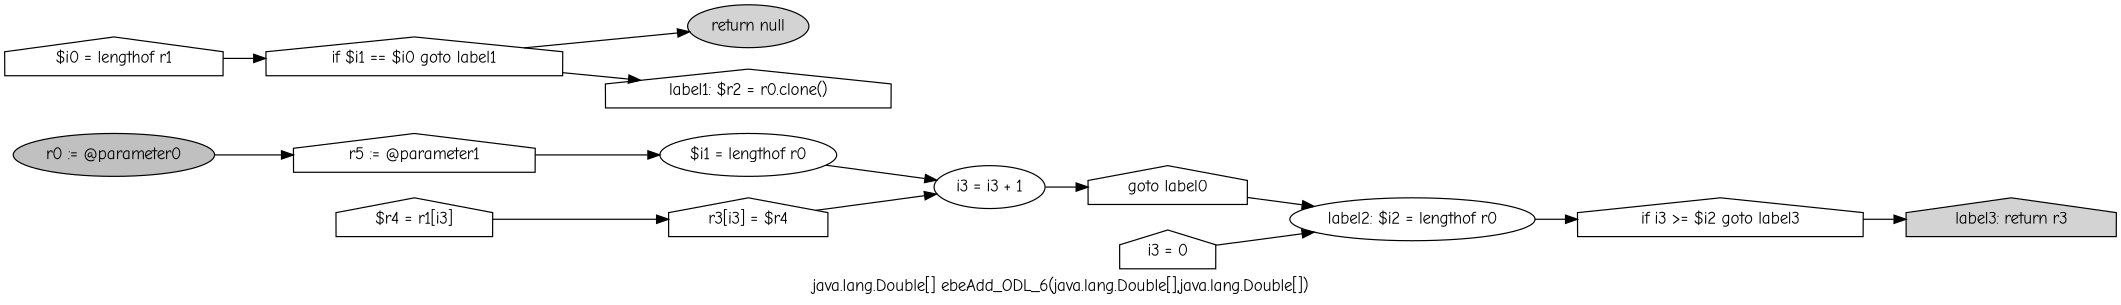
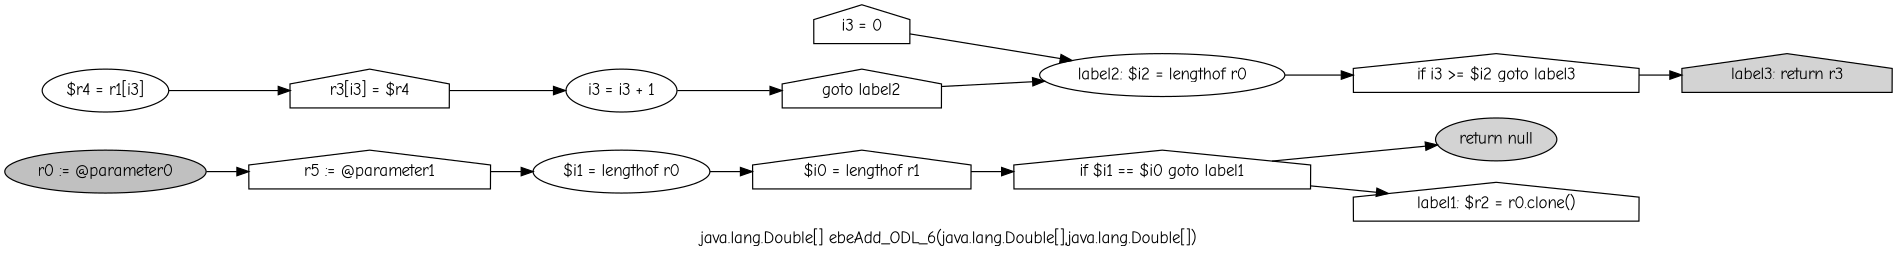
(875, 172) -> (725, 172)
(1168, 187) -> (862, 91)
(414, 219) -> (105, 91)
